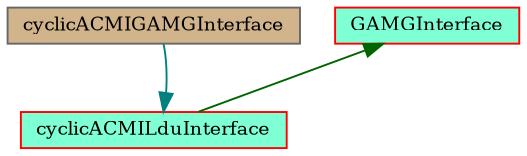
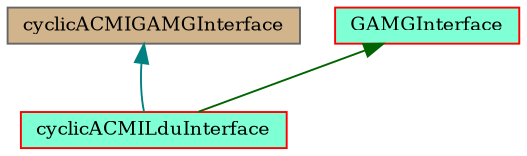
(166, 68) -> (141, 88)
